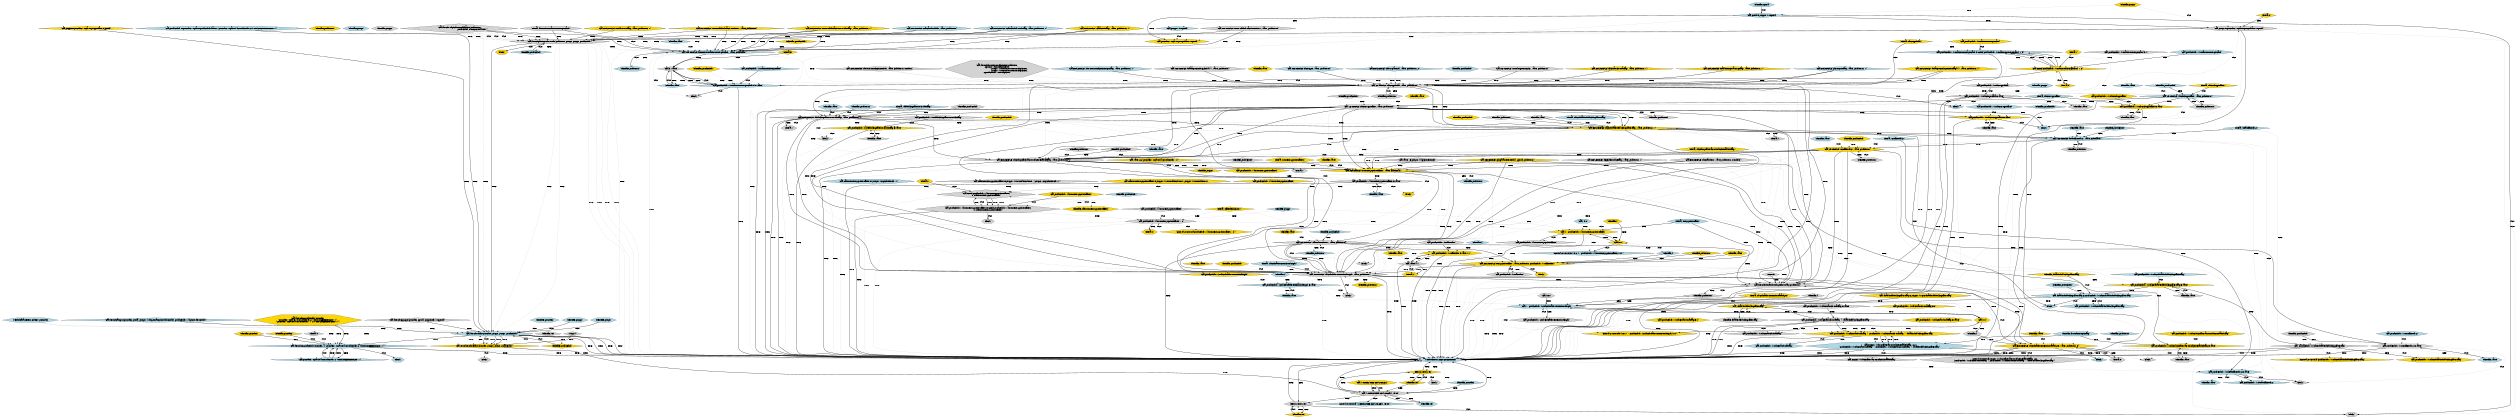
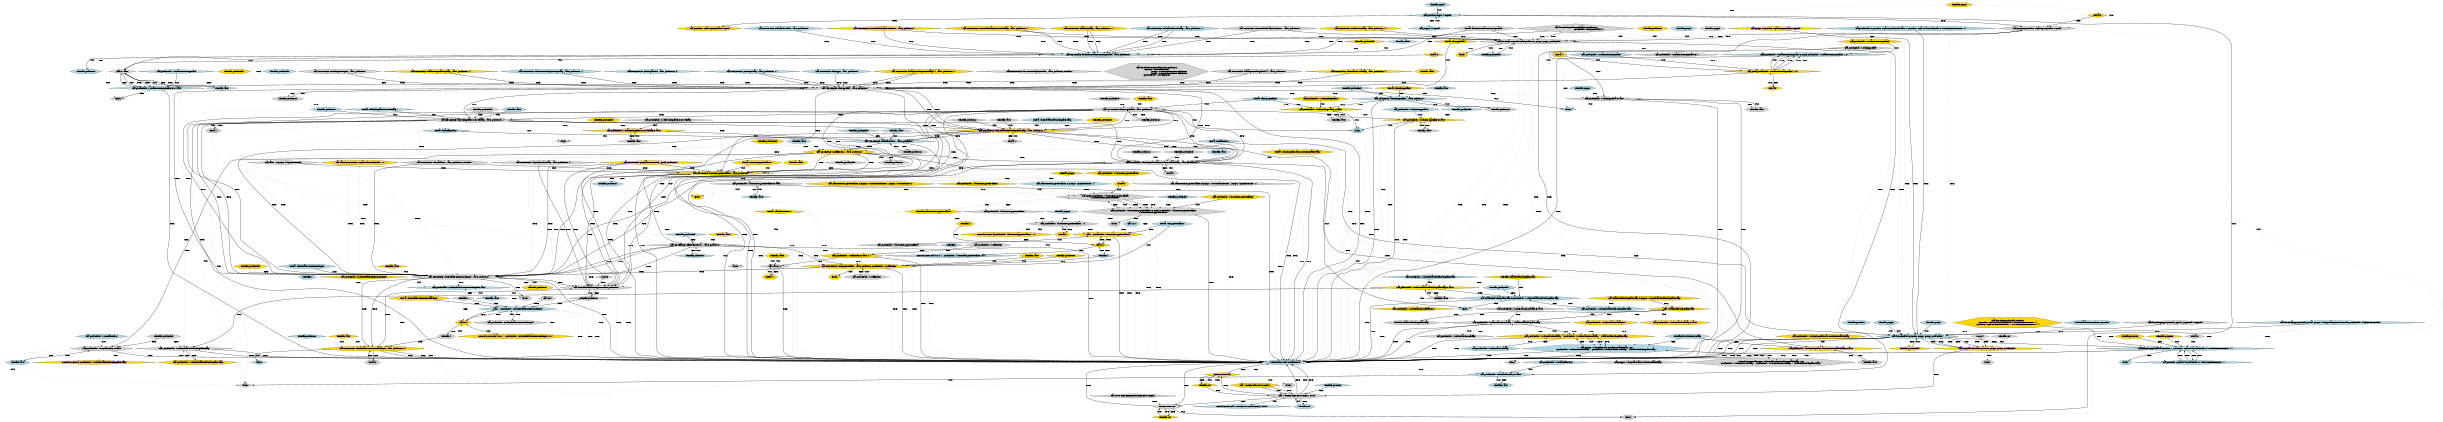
(1626, 33) -> (1872, 35)
(1177, 36) -> (1434, 23)
(1992, 112) -> (1417, 114)
(1154, 160) -> (360, 163)
(1419, 256) -> none
(1777, 285) -> (596, 288)
(2242, 377) -> (1530, 368)
none -> (1133, 396)
